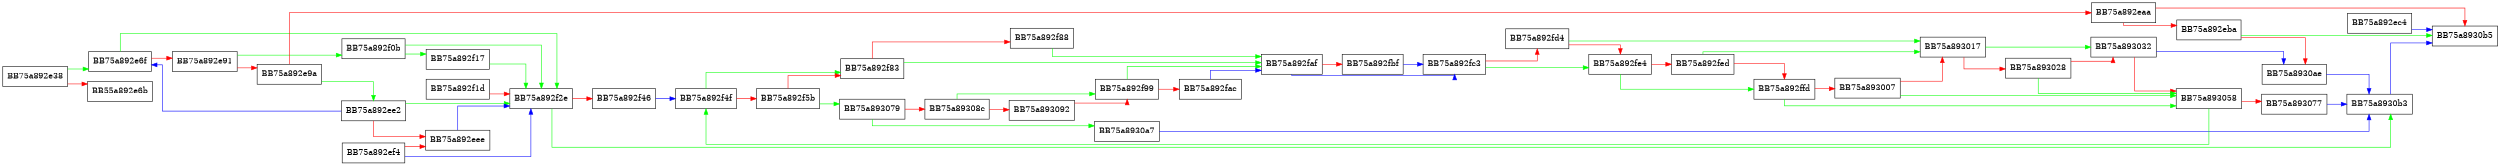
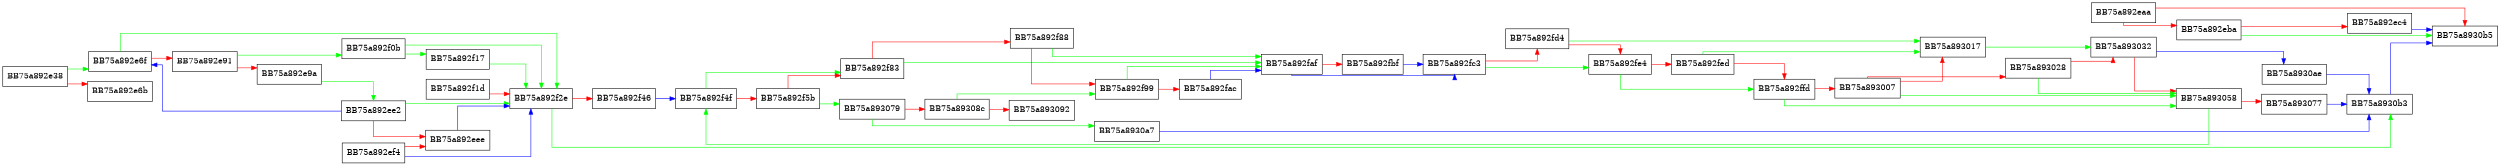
(1162, 13) -> none
(2284, 38) -> (2292, 27)
(1976, 69) -> (1933, 77)
(120, 91) -> (120, 91)
(1101, 103) -> (1043, 84)
